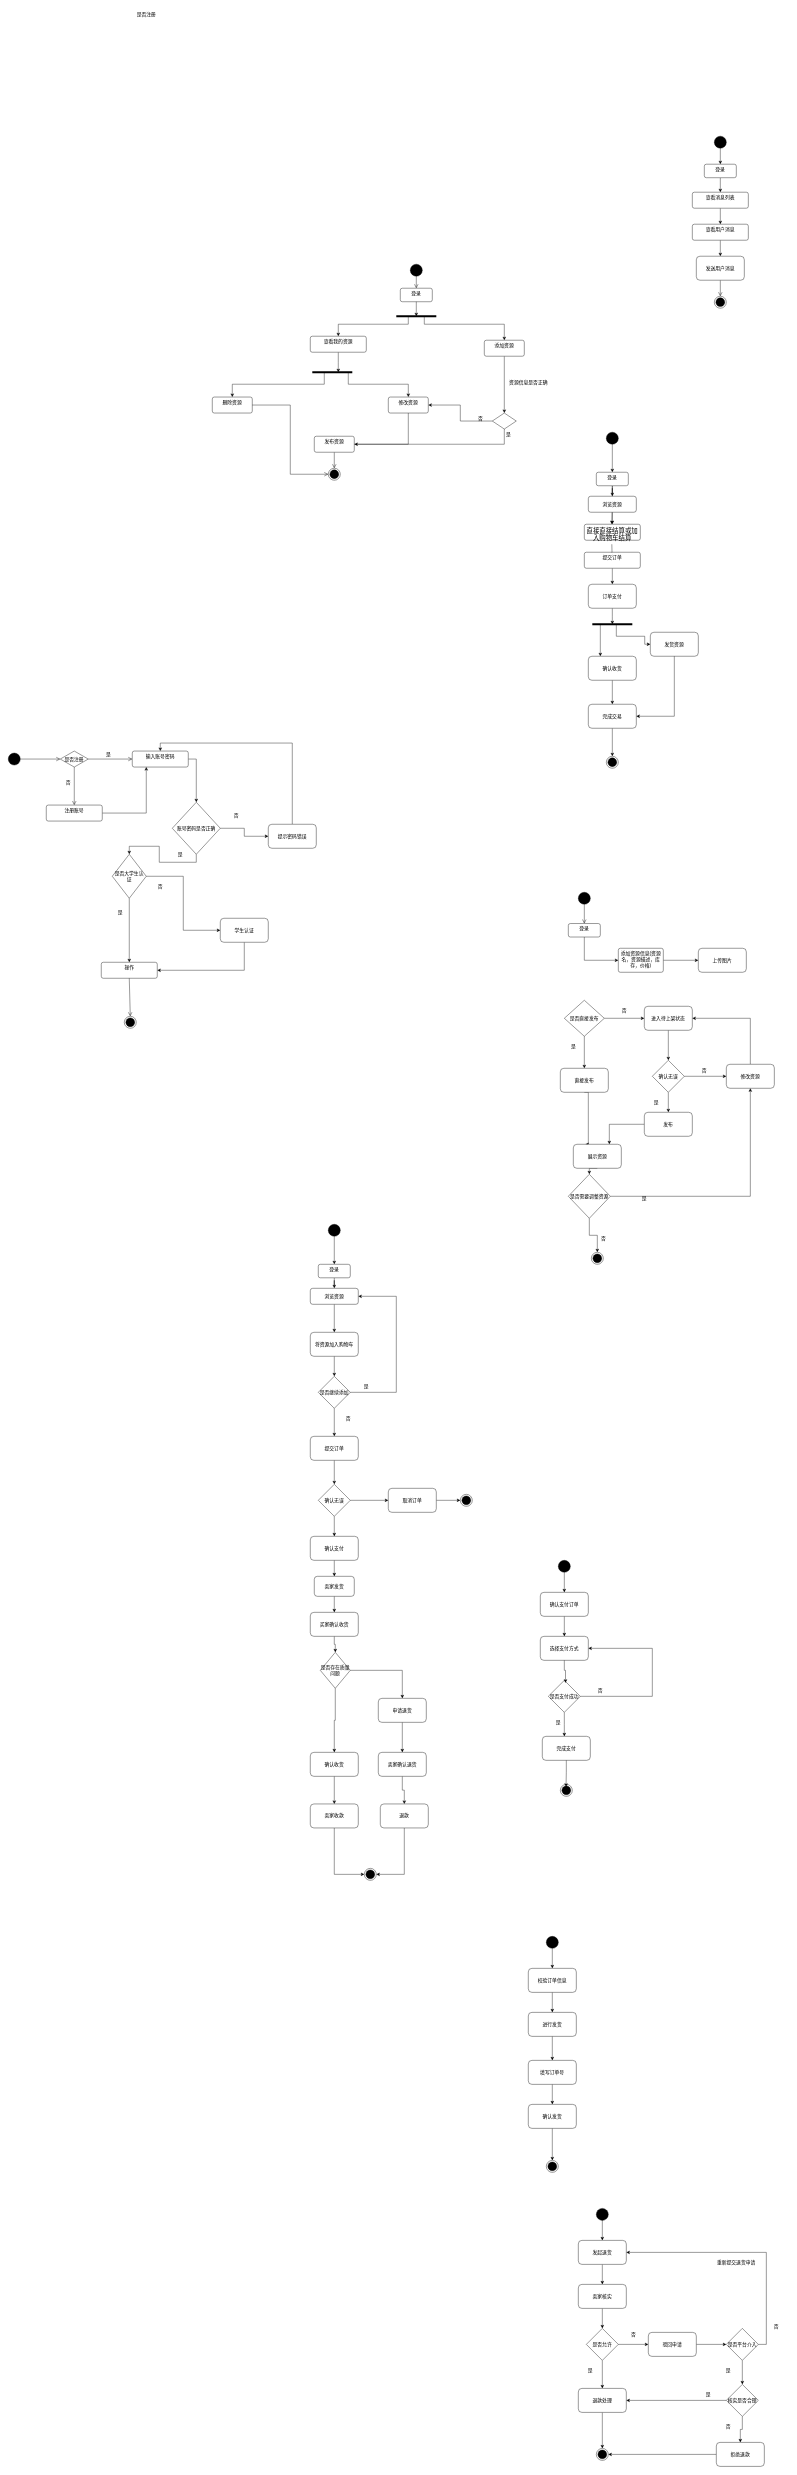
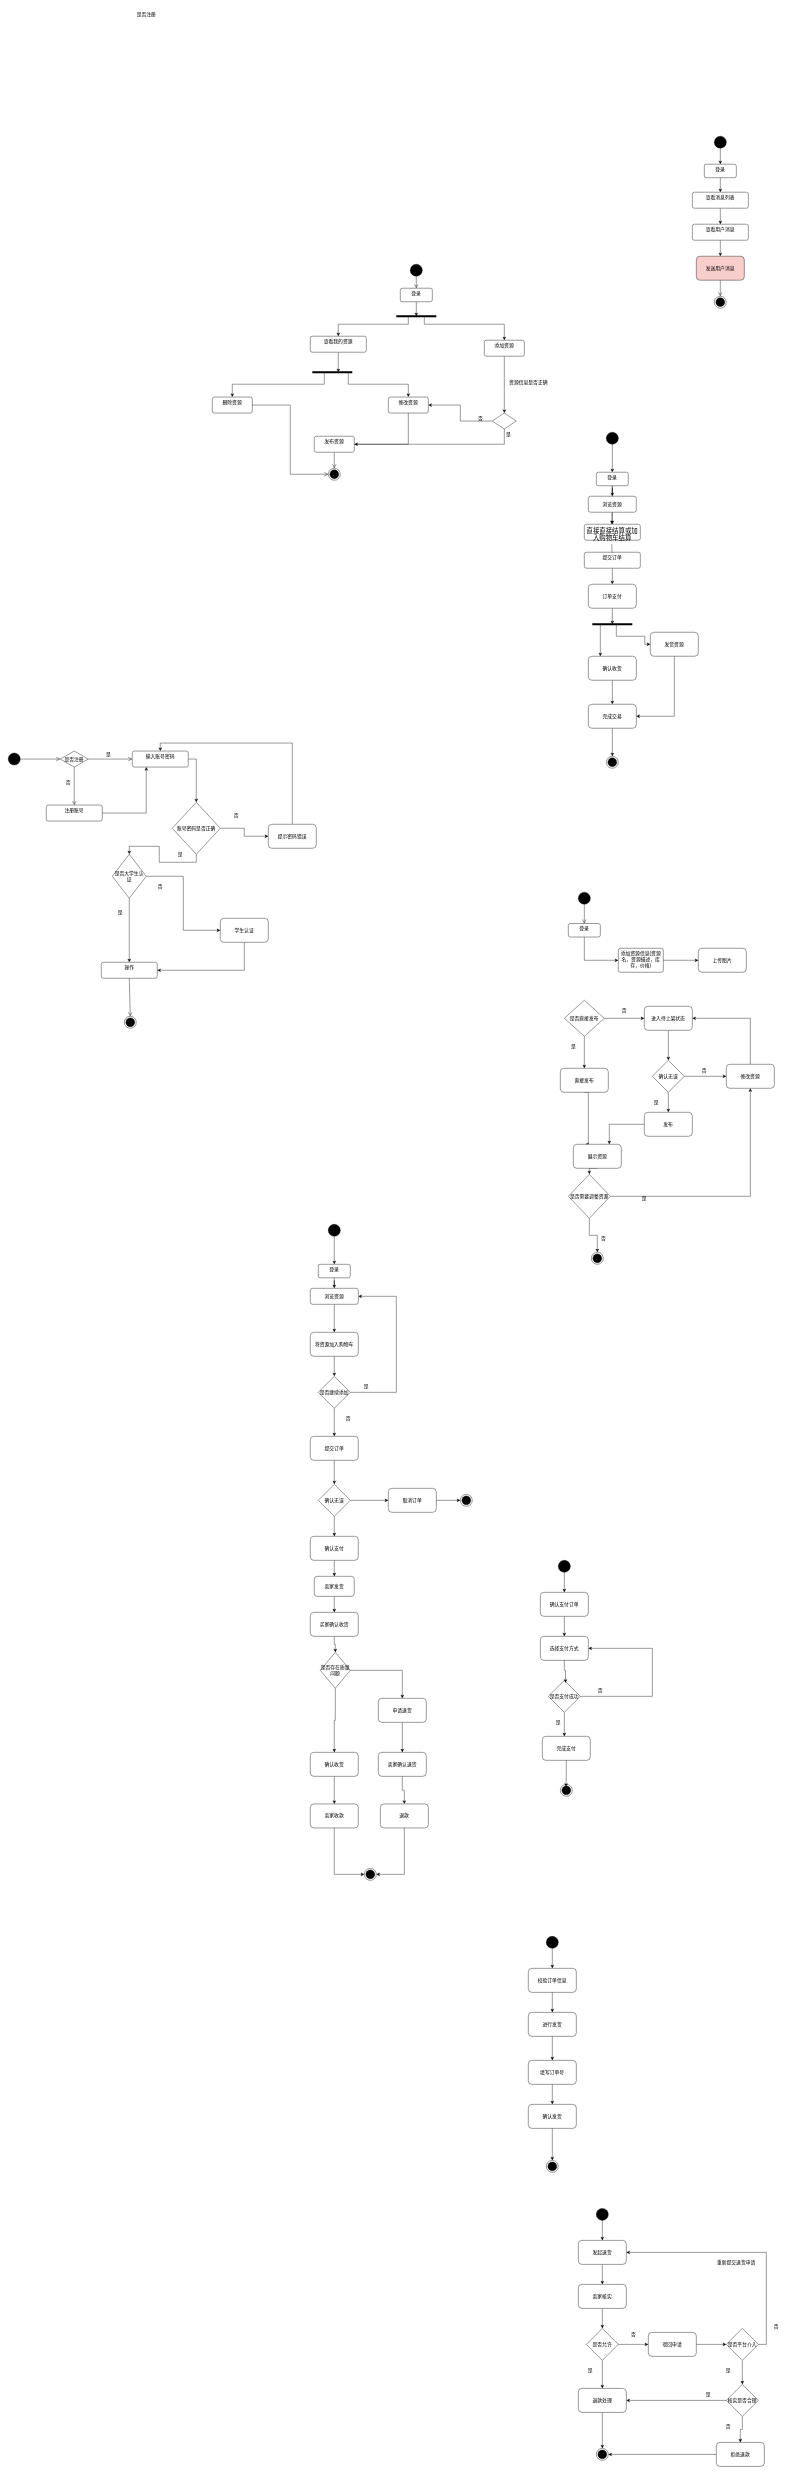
(720, 268) -> (720, 268)
